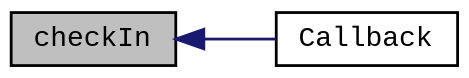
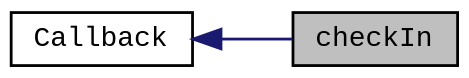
(240, 39) -> (257, 39)
